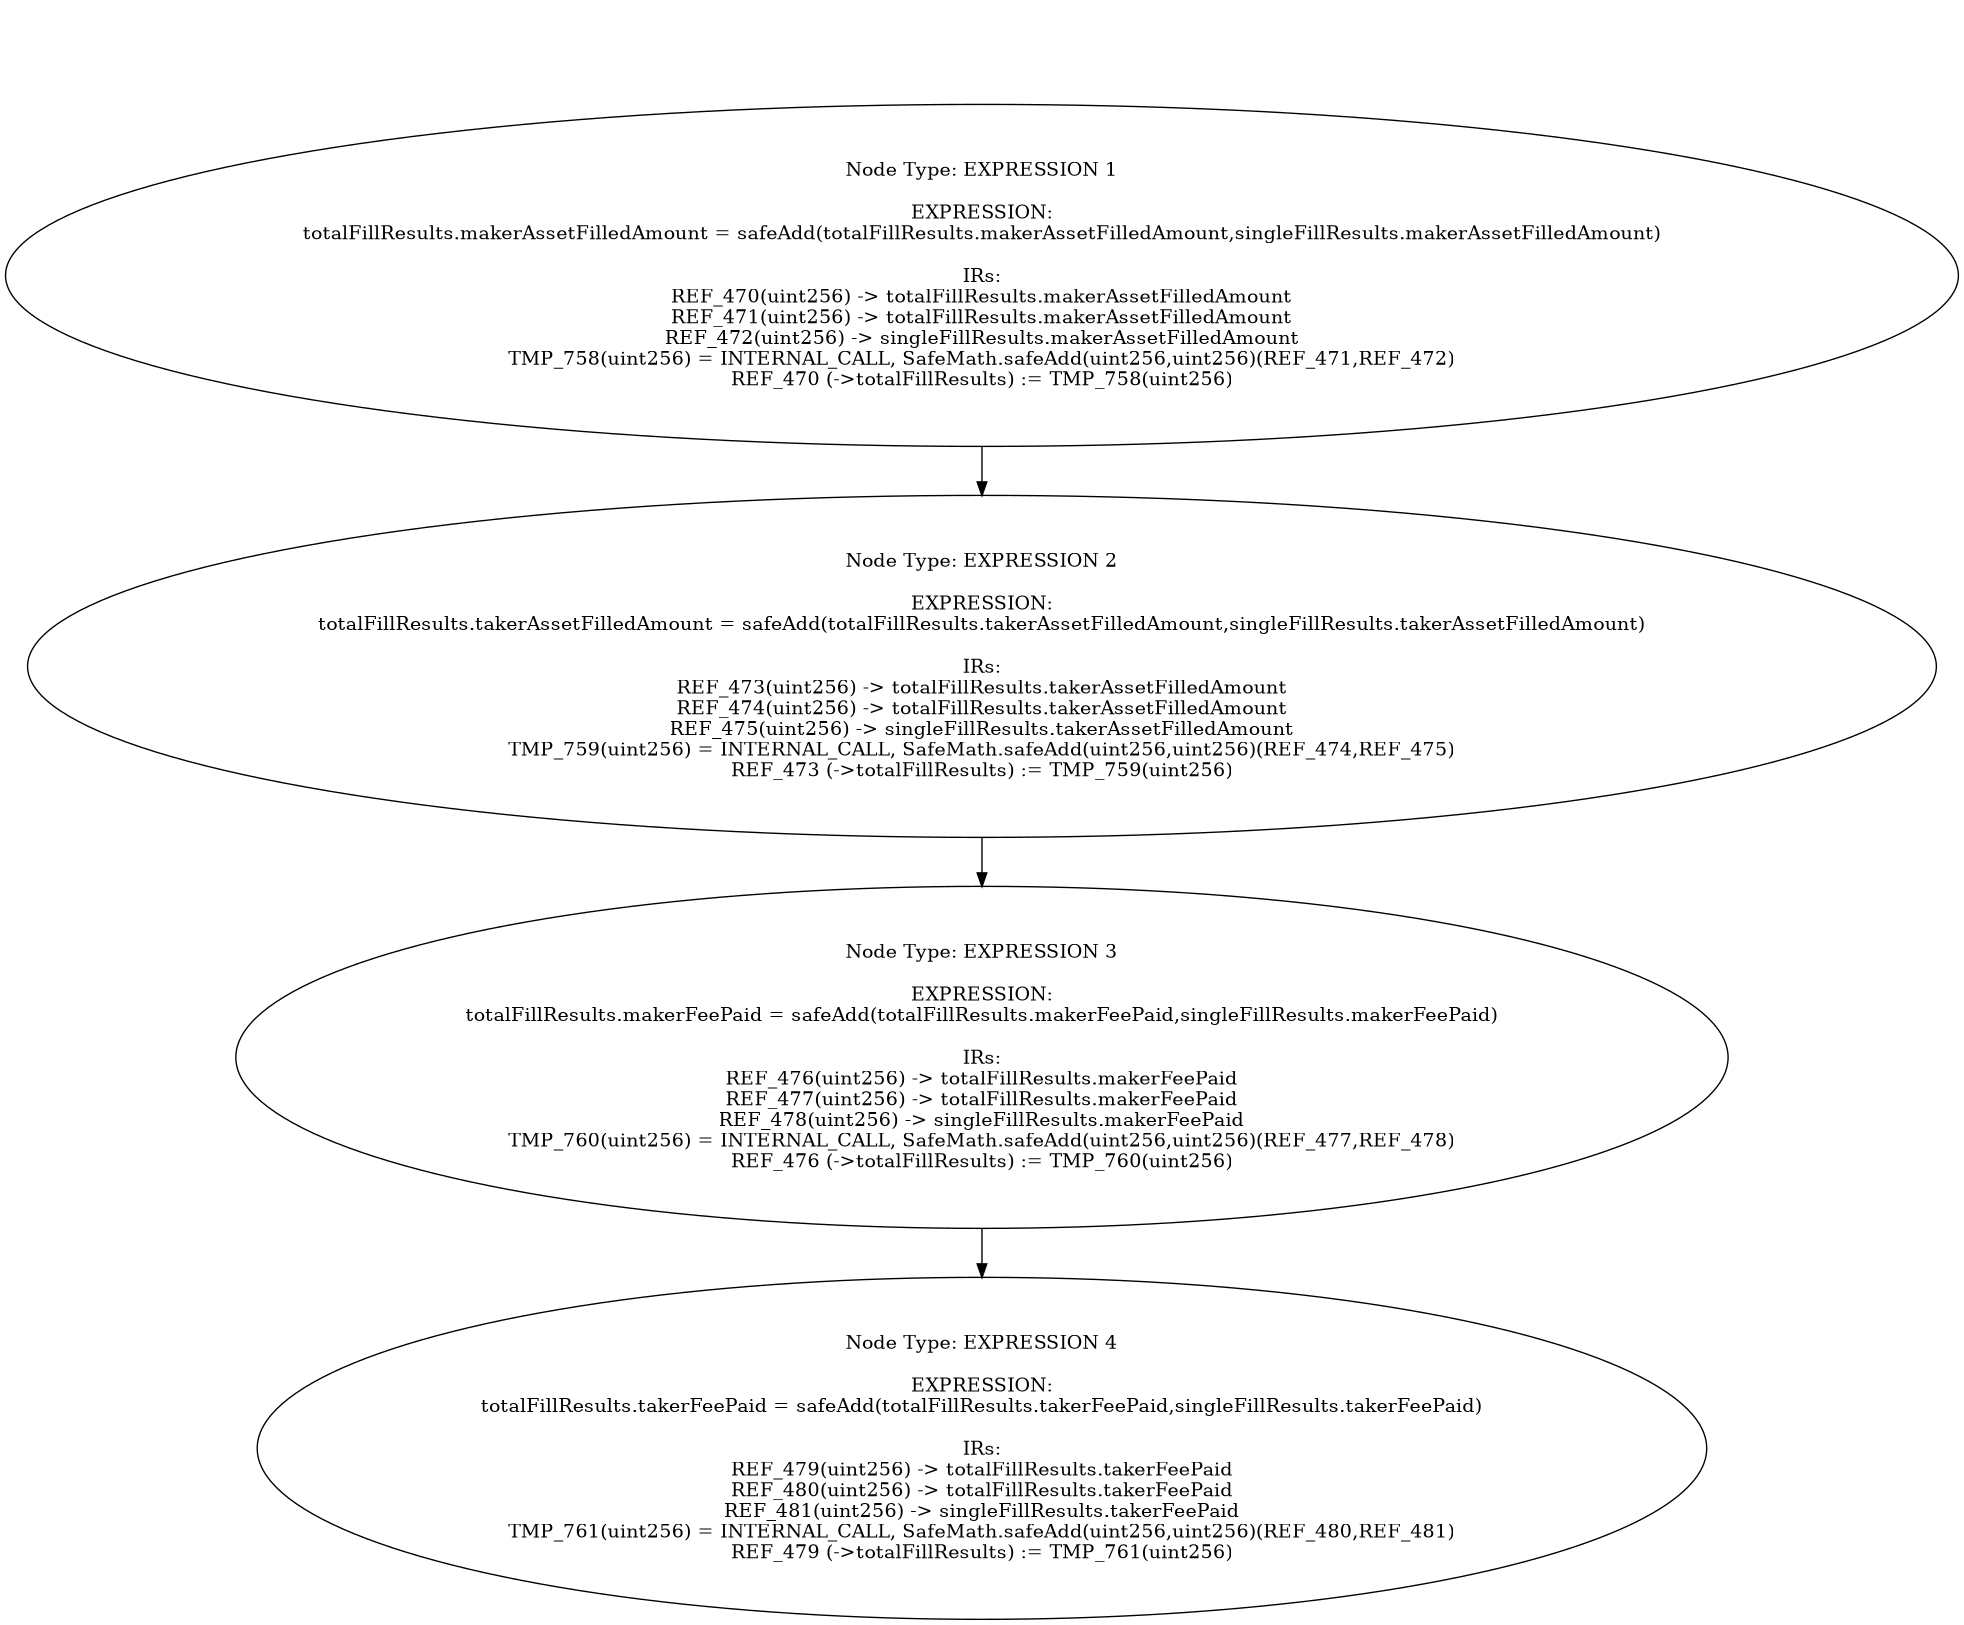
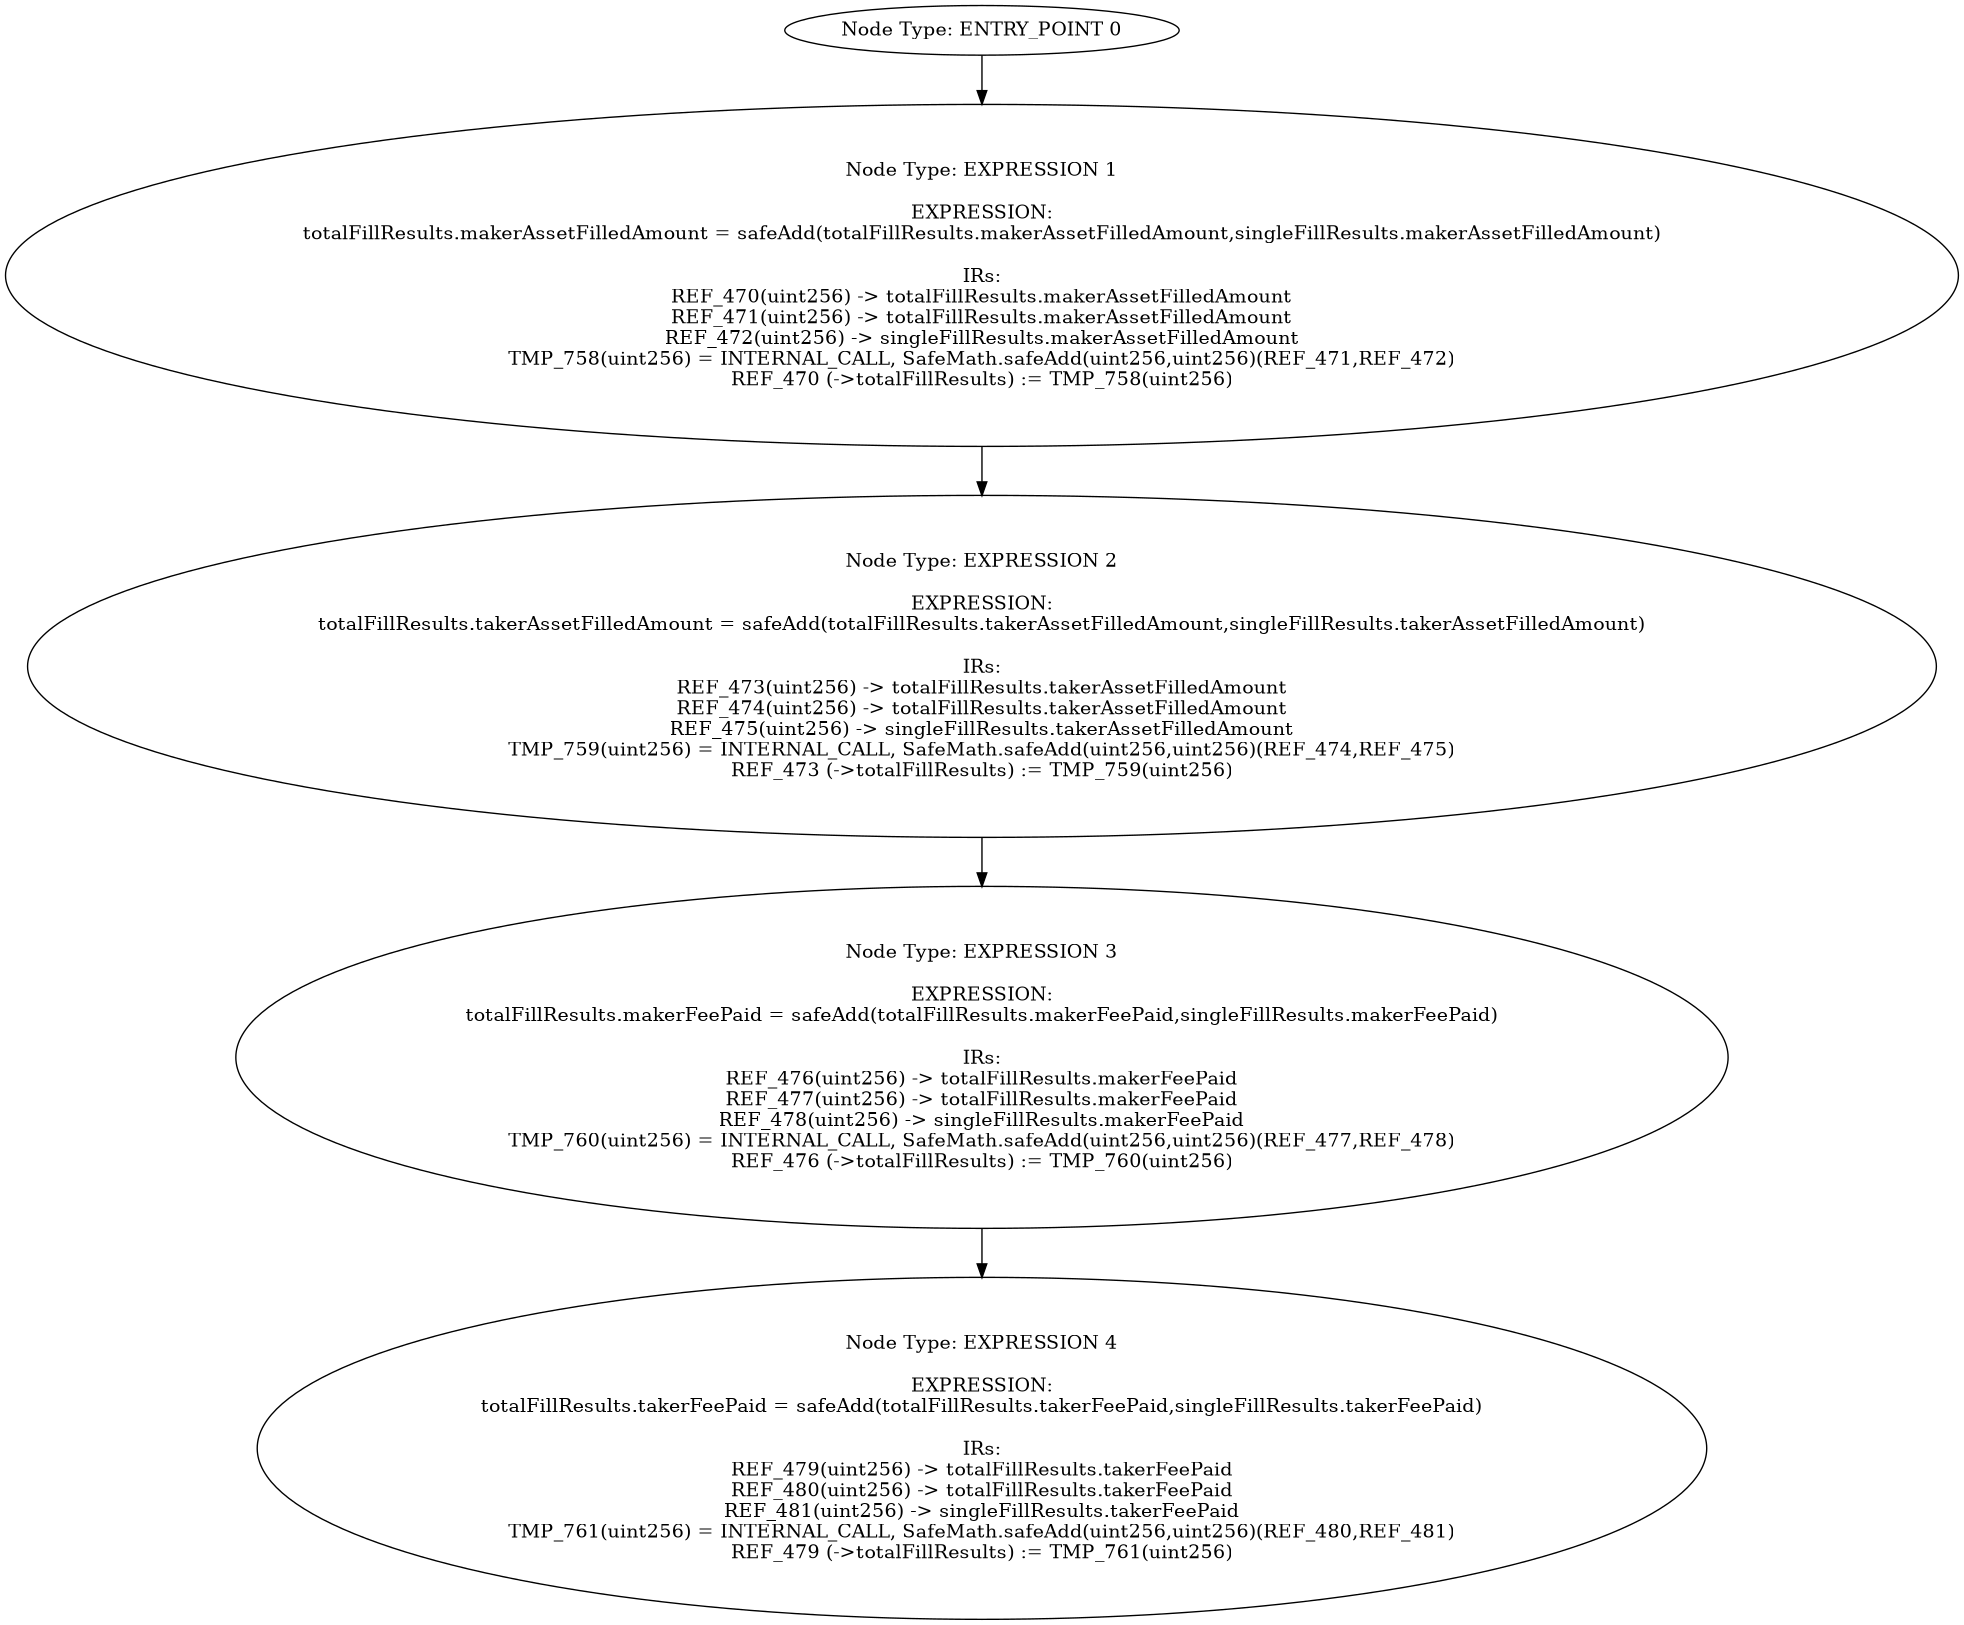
none -> (982, 30)
